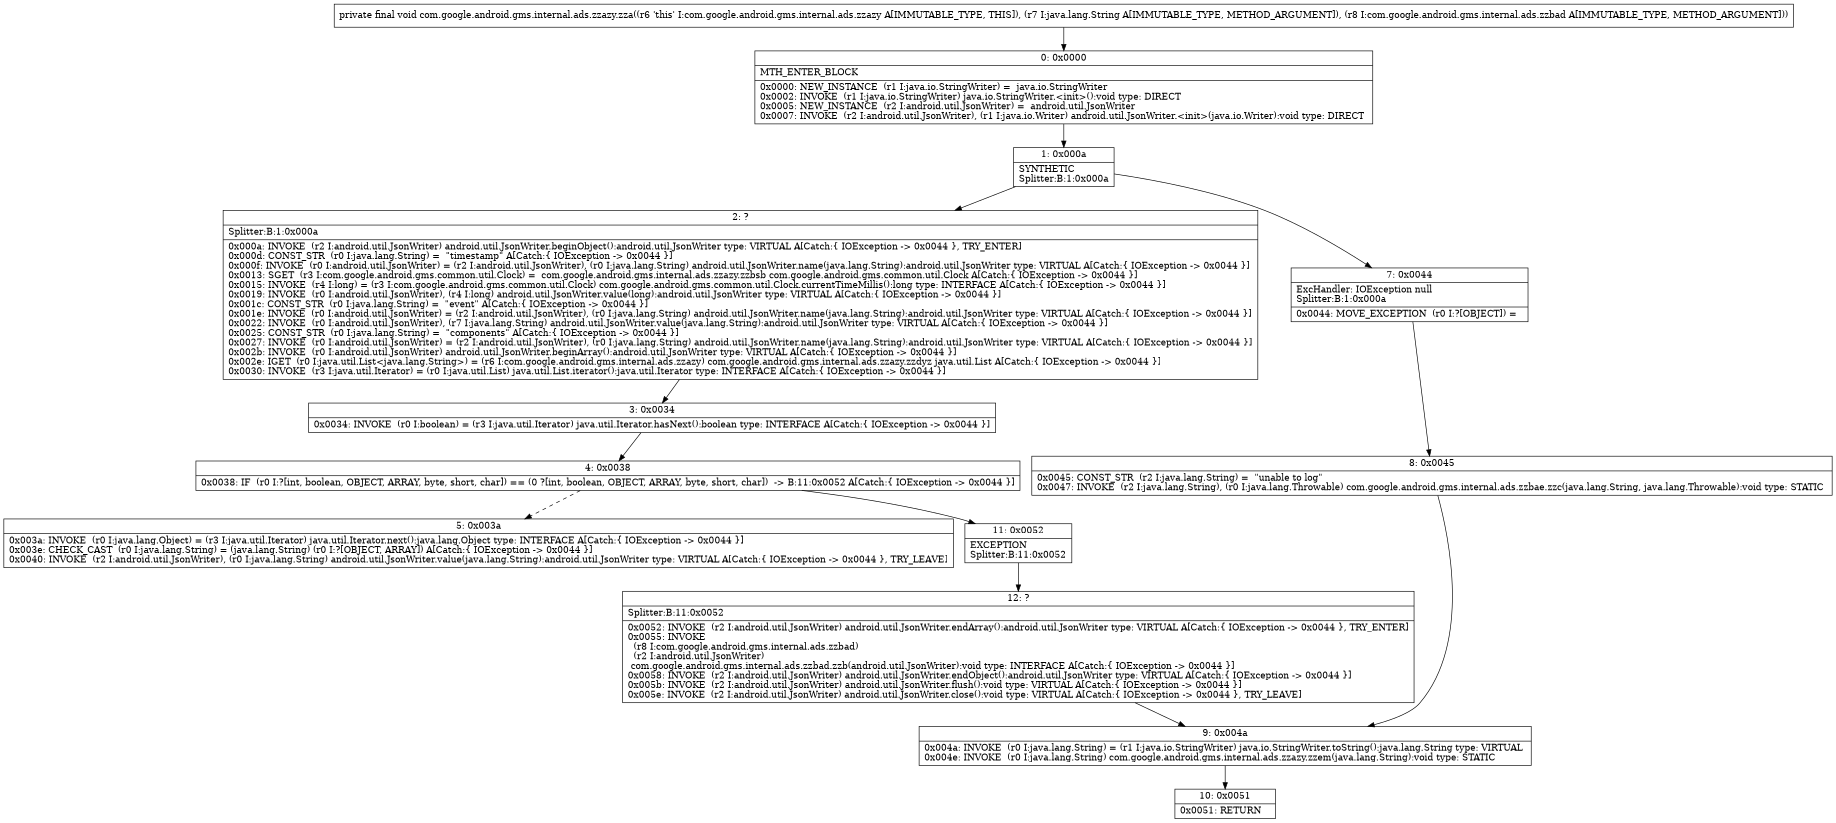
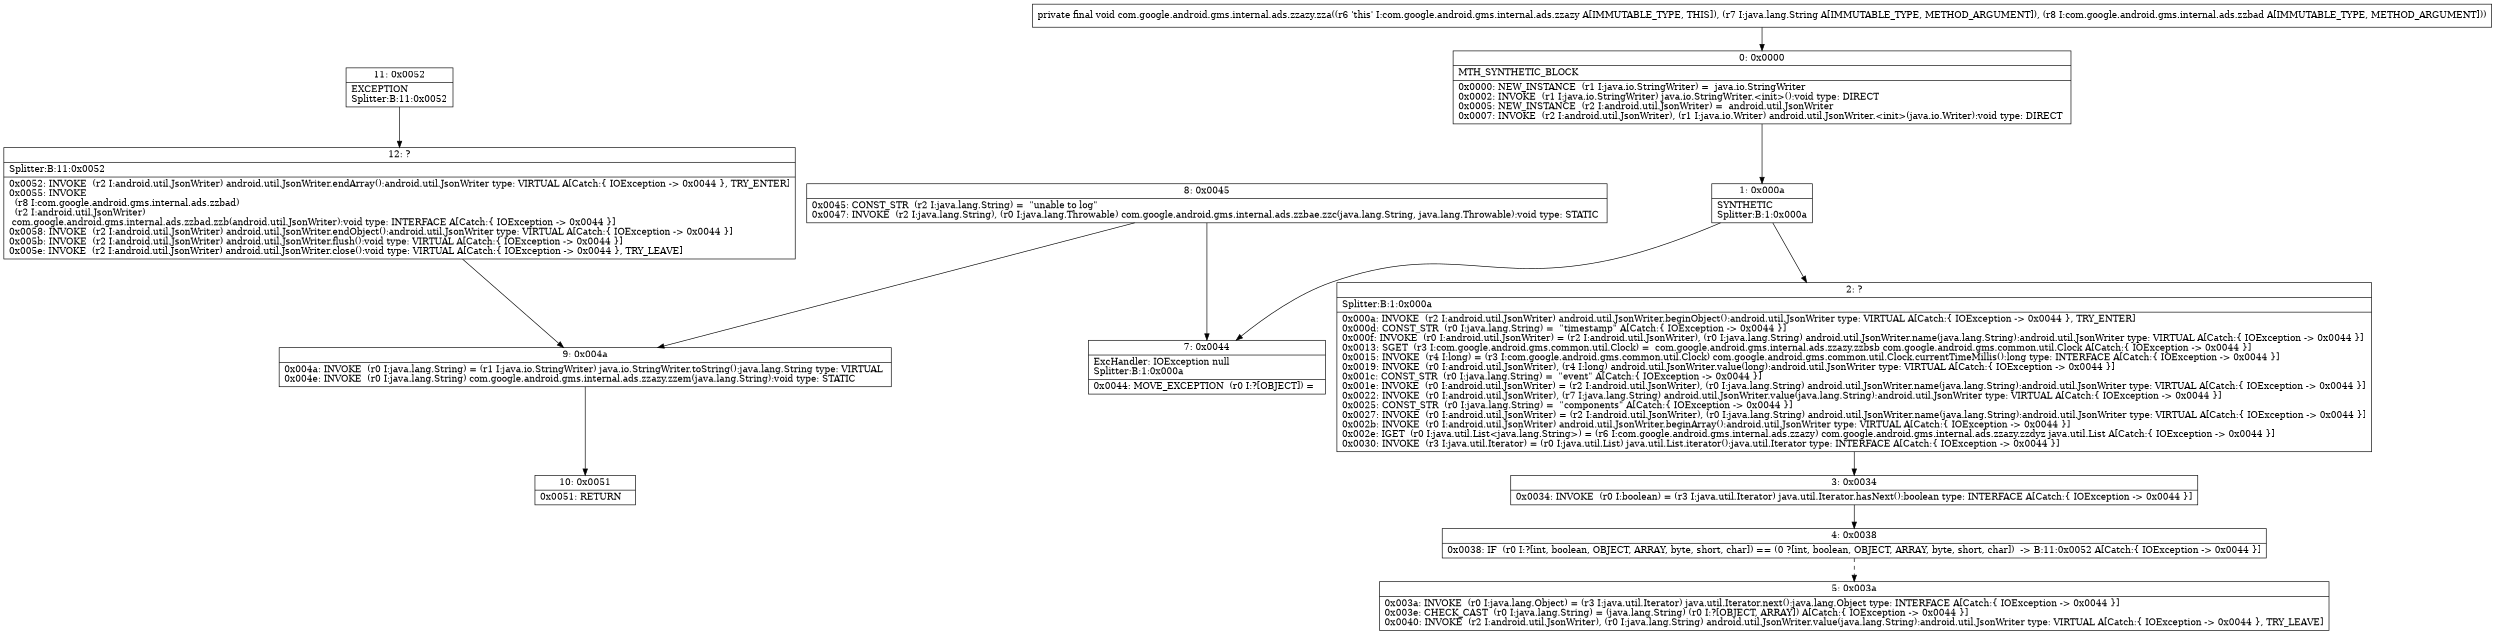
(809, 73) -> (1518, 73)
(1421, 386) -> (1207, 278)
(886, 503) -> none
